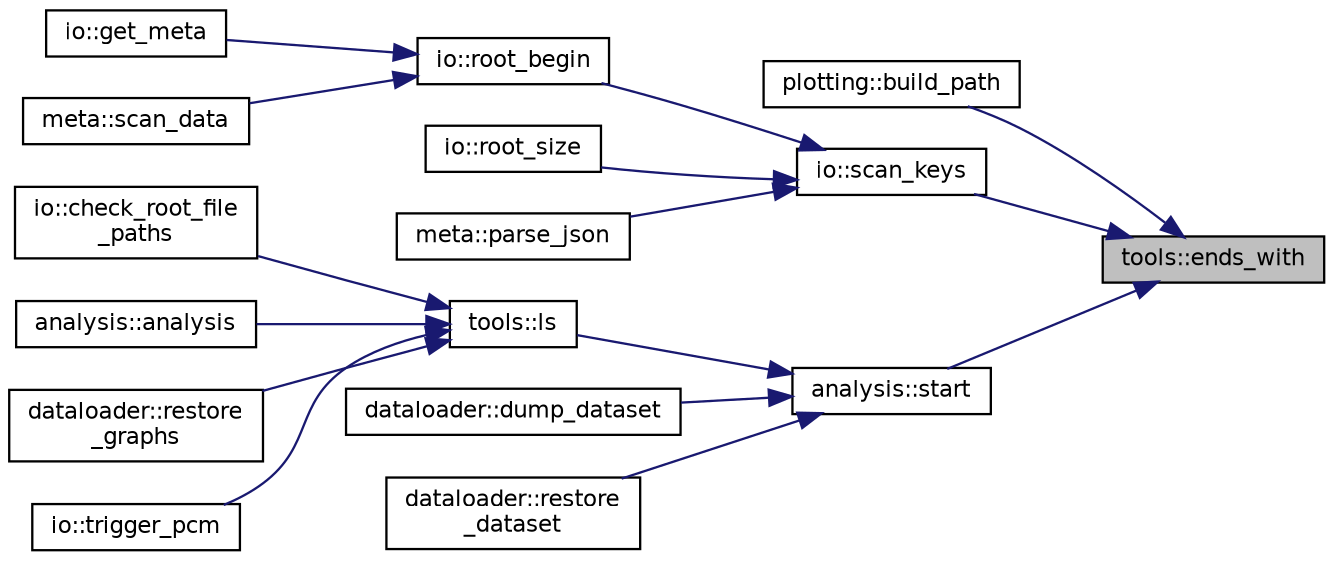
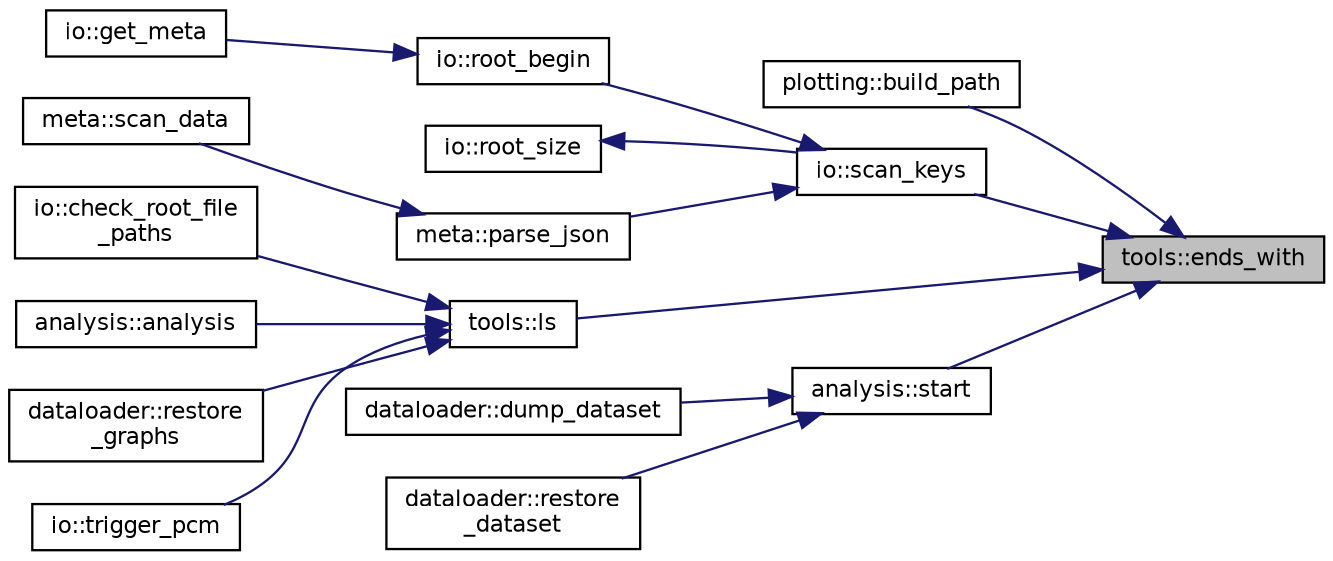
(322, 92) -> (299, 178)
(687, 175) -> (711, 145)
(673, 352) -> (828, 295)
